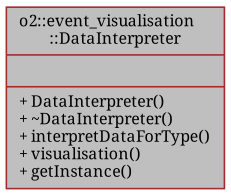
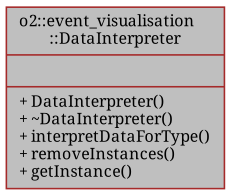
(80, 154) -> (98, 154)
